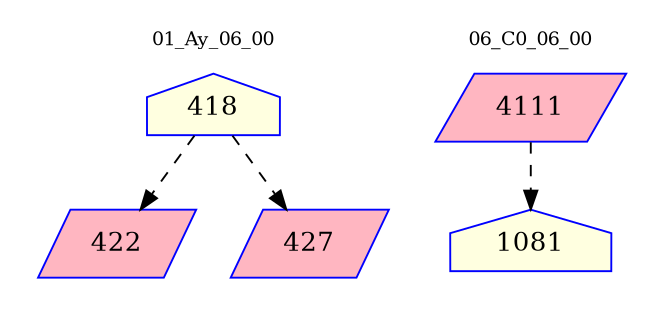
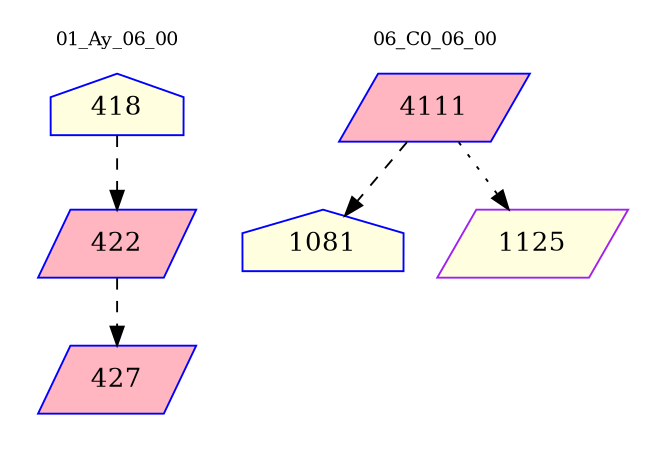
(254, 165) -> (117, 302)
none -> (533, 244)
